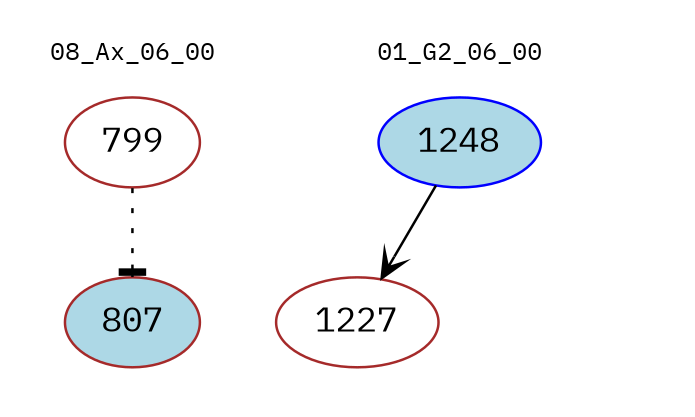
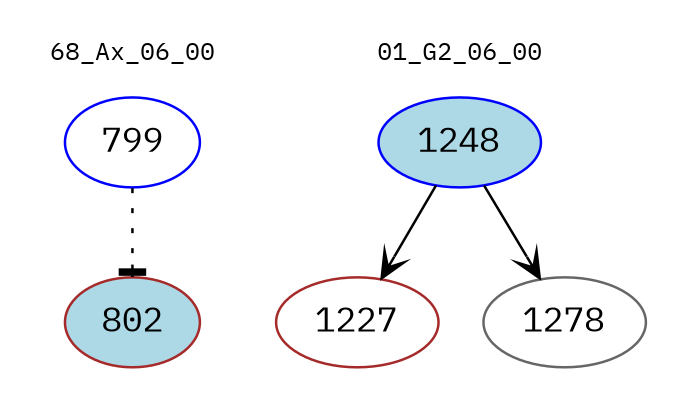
(134, 54) -> (134, 54)
(132, 142) -> (132, 142)
(132, 322) -> (132, 322)
none -> (565, 322)
